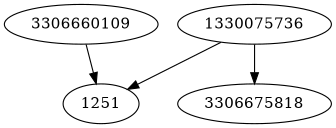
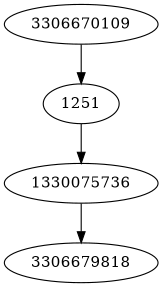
(81, 24) -> (81, 24)
(179, 63) -> (81, 138)
(255, 104) -> (81, 263)
